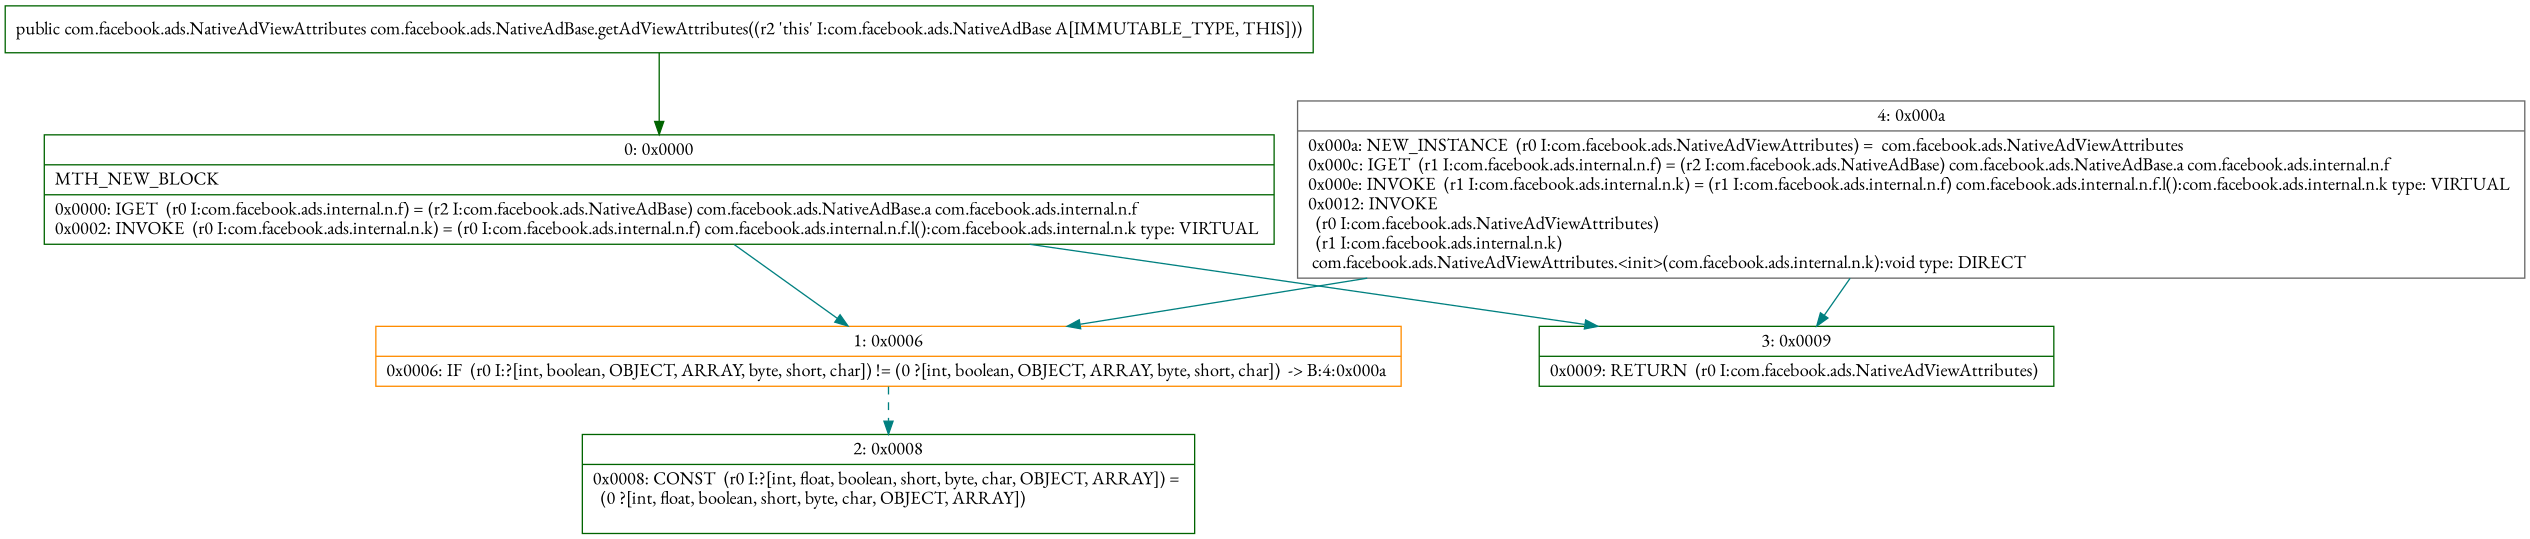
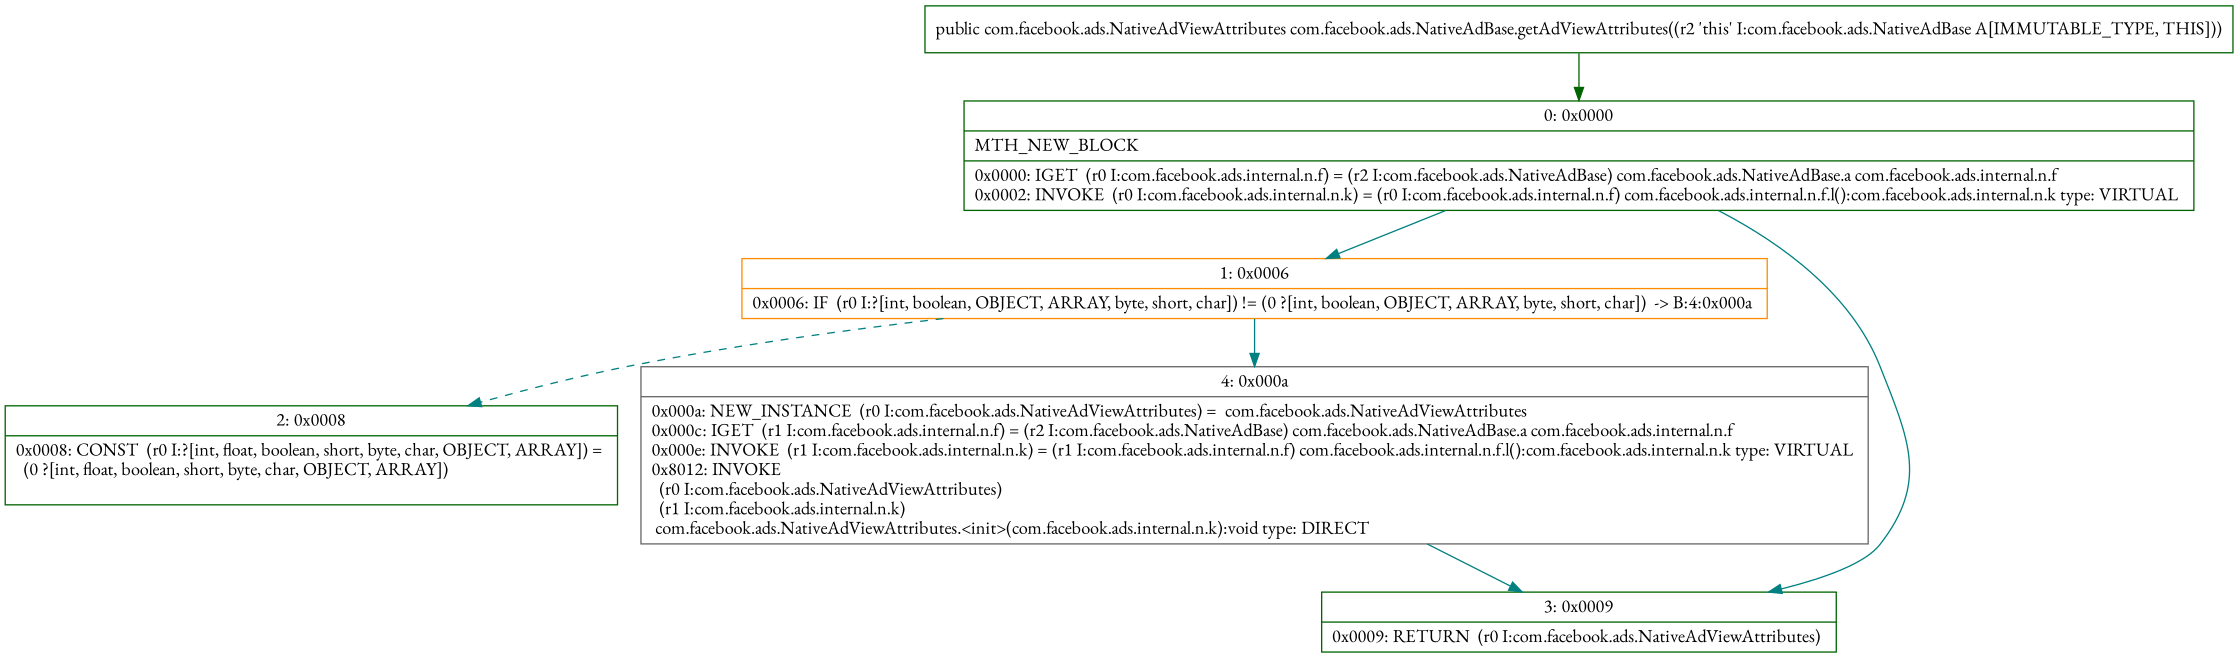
(1377, 204) -> (720, 470)
(1224, 301) -> (1255, 336)
